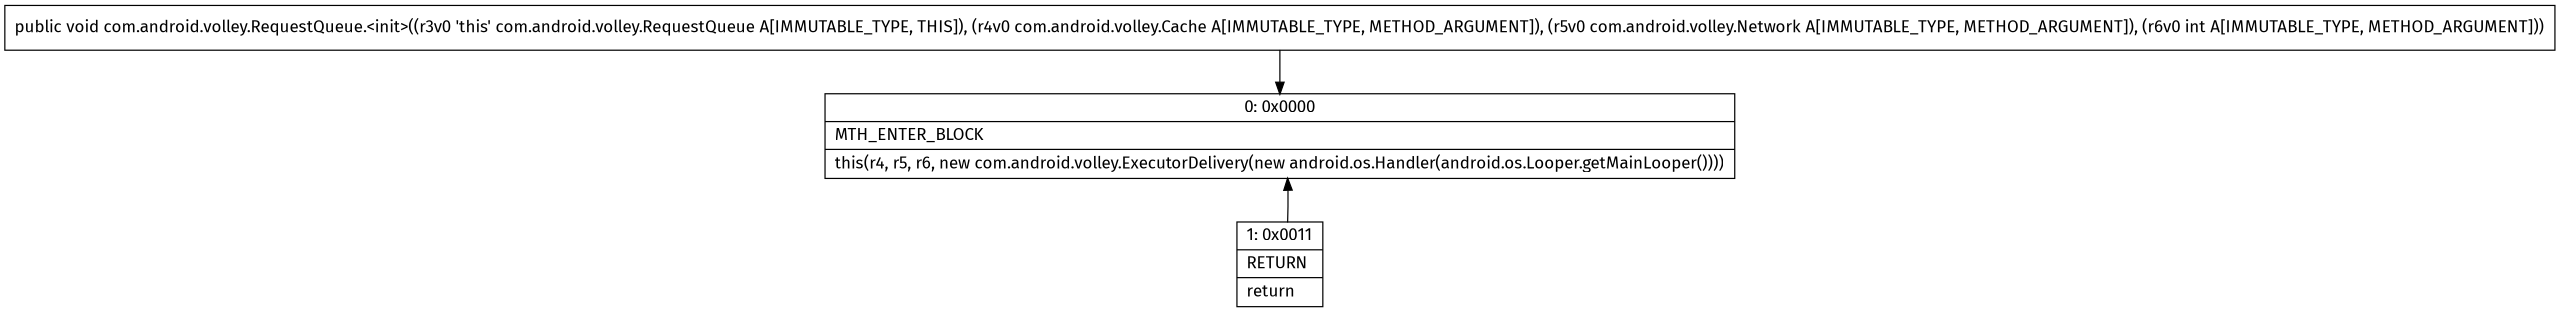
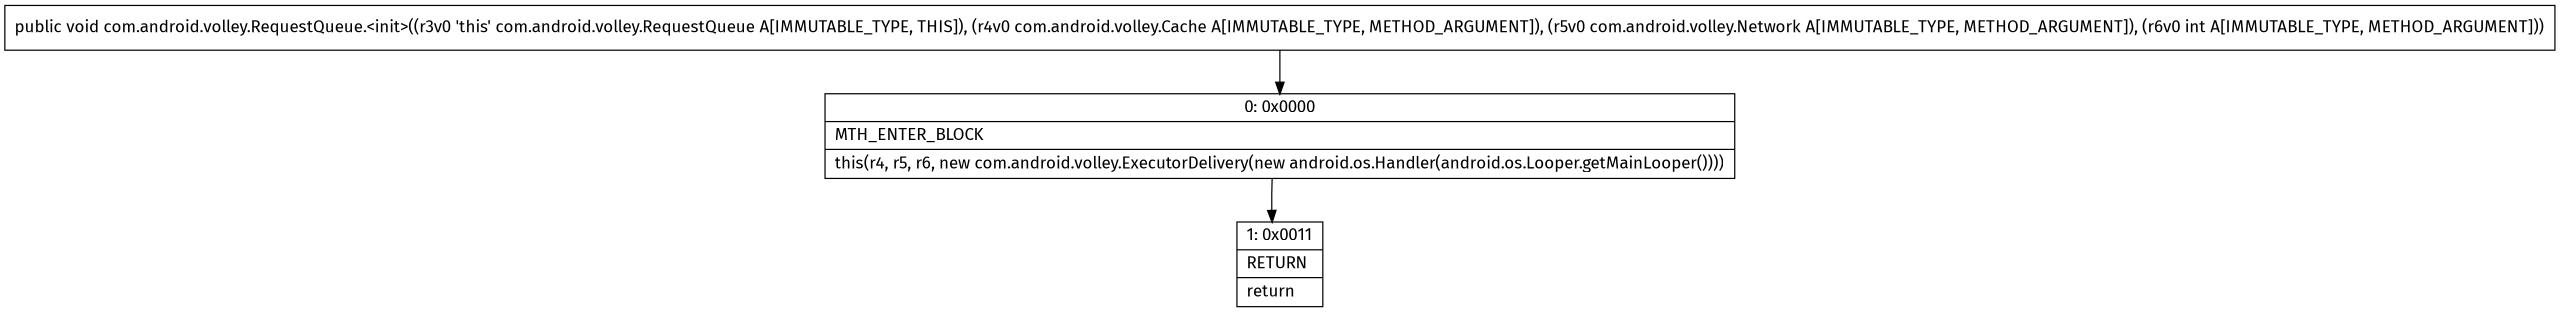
(1288, 206) -> (1272, 194)
